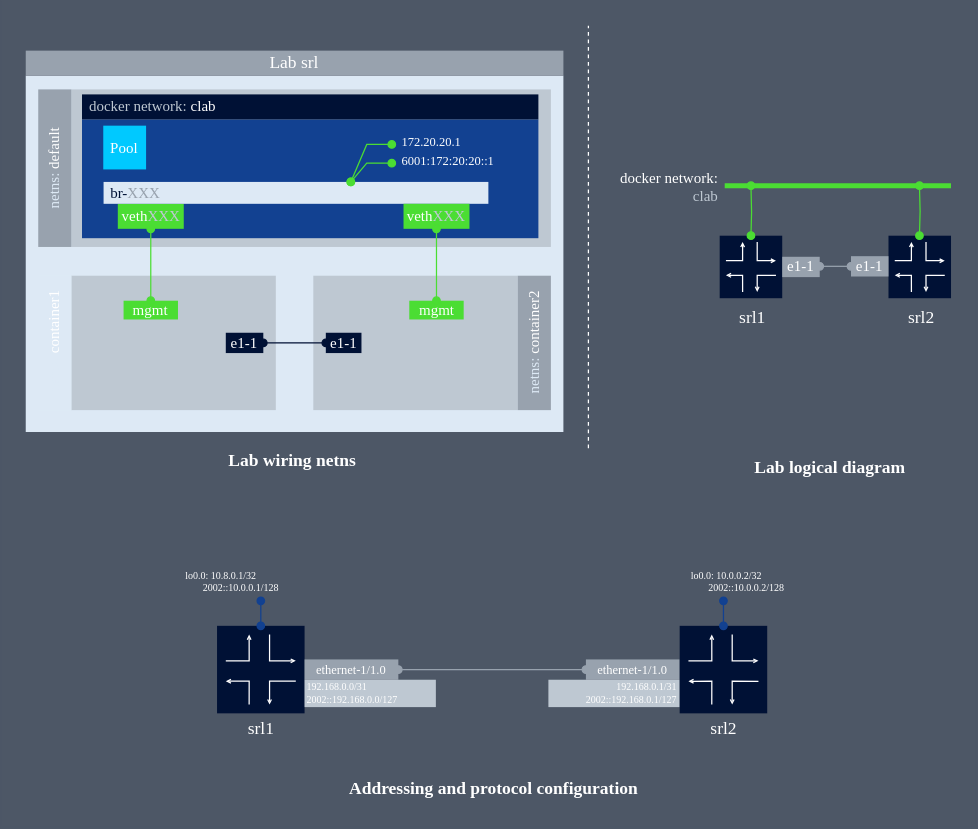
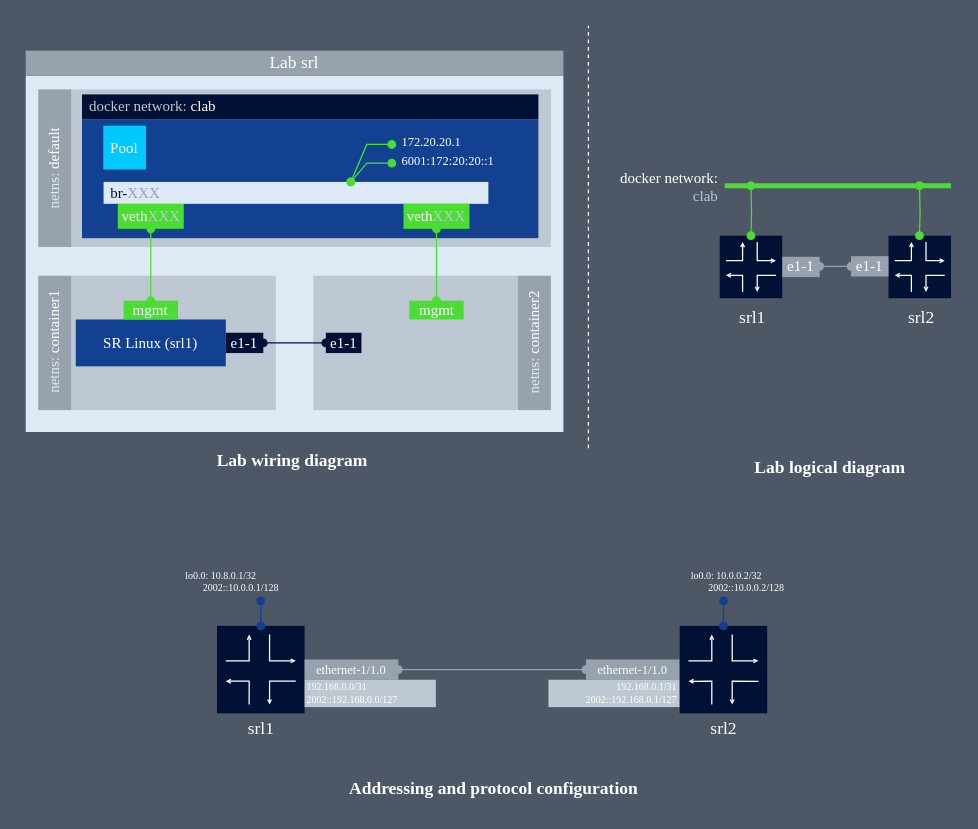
(55, 343) -> (55, 343)
none -> (151, 343)
(293, 462) -> (293, 462)
